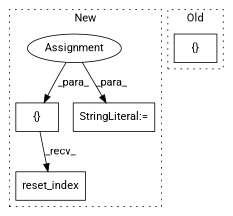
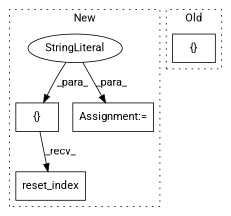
(74, 48) -> (75, 48)
(114, 117) -> (113, 117)
